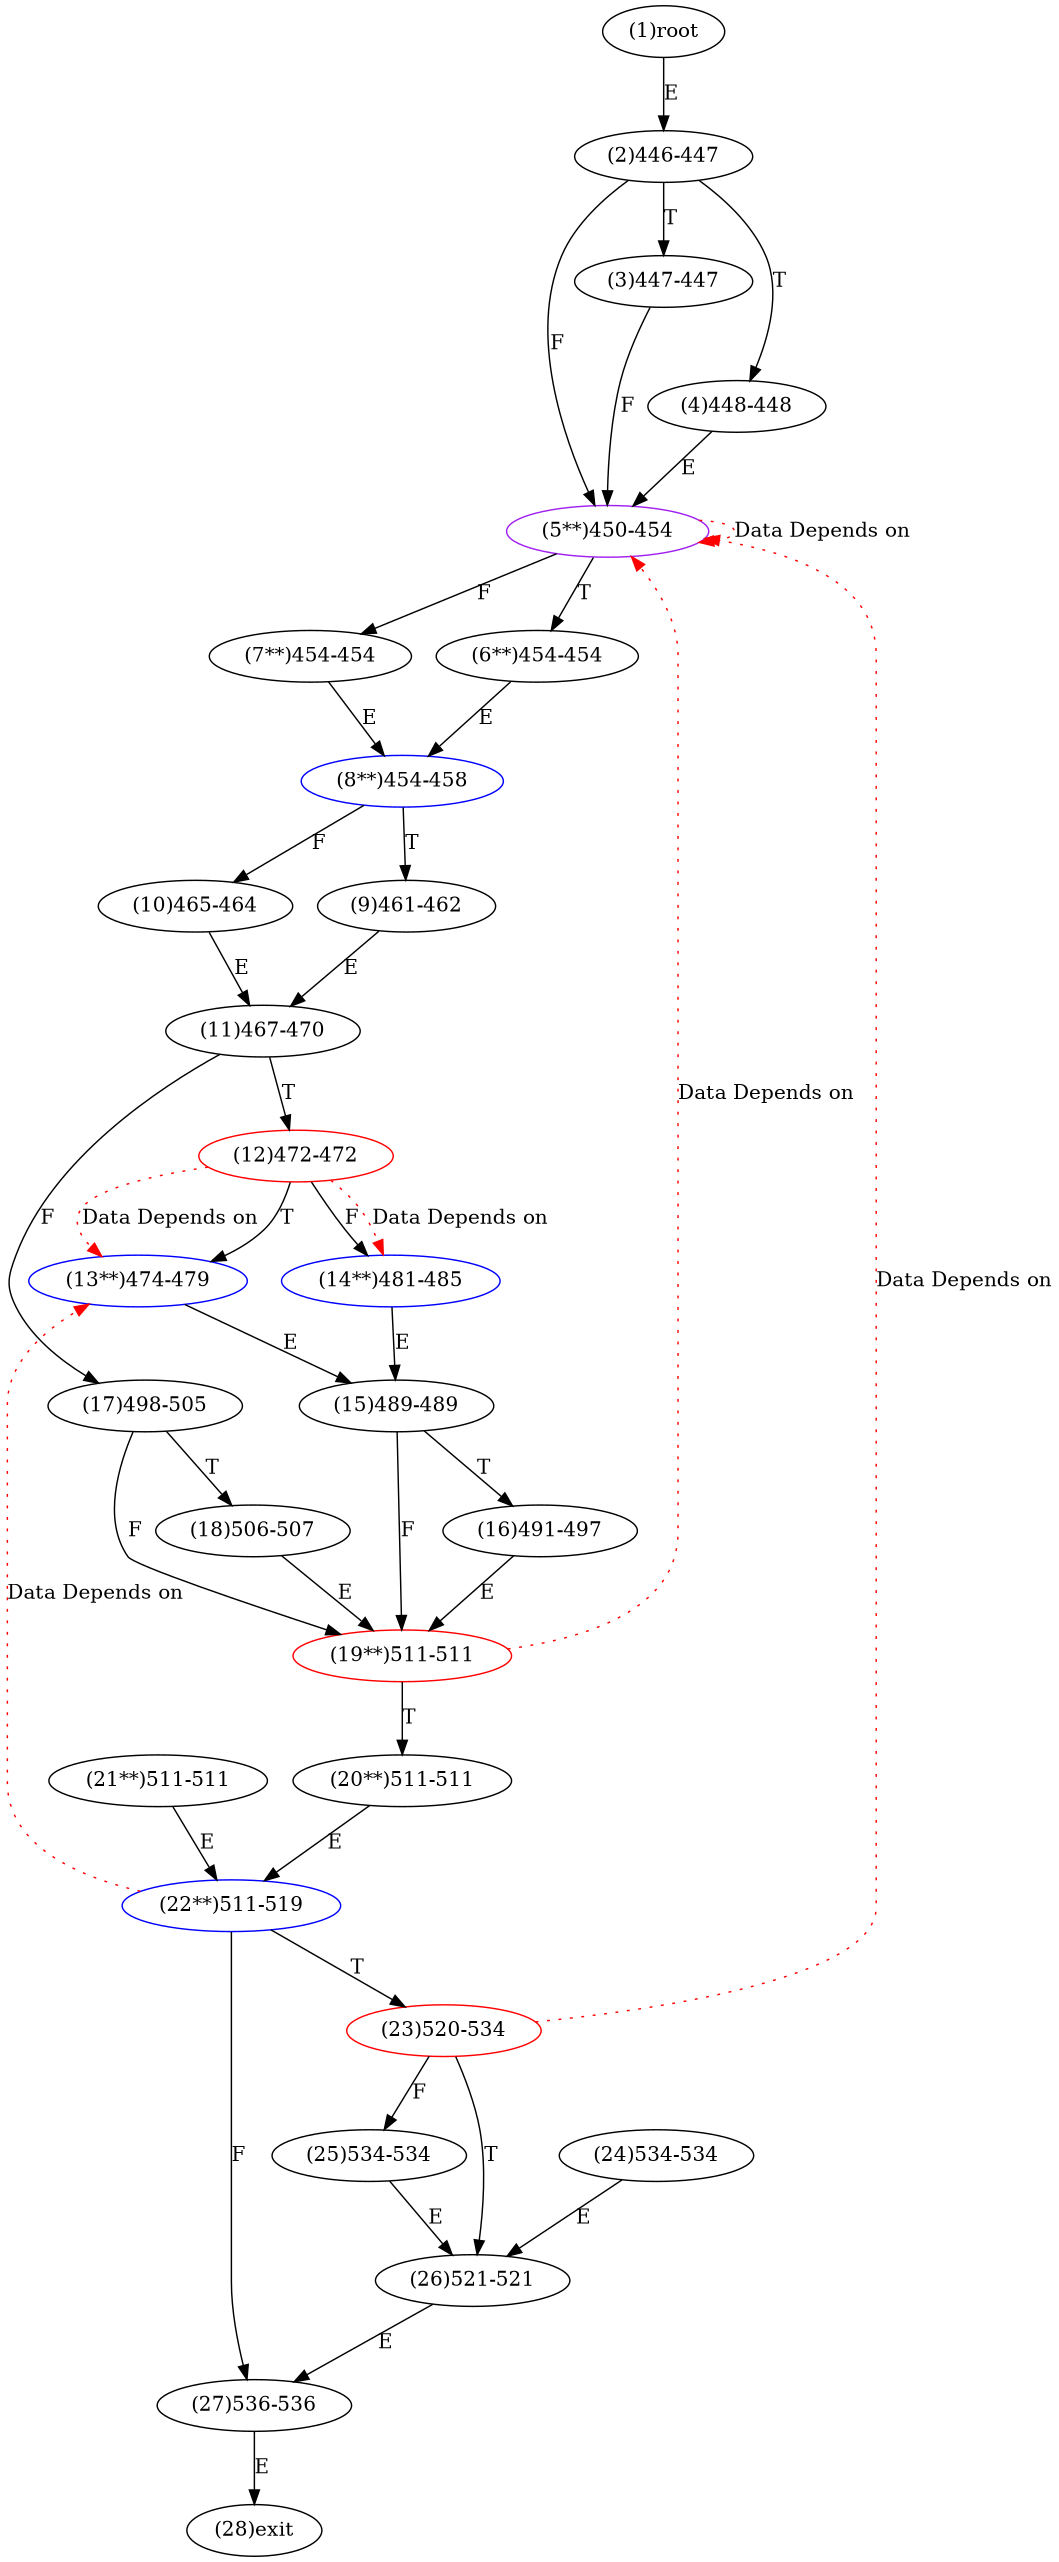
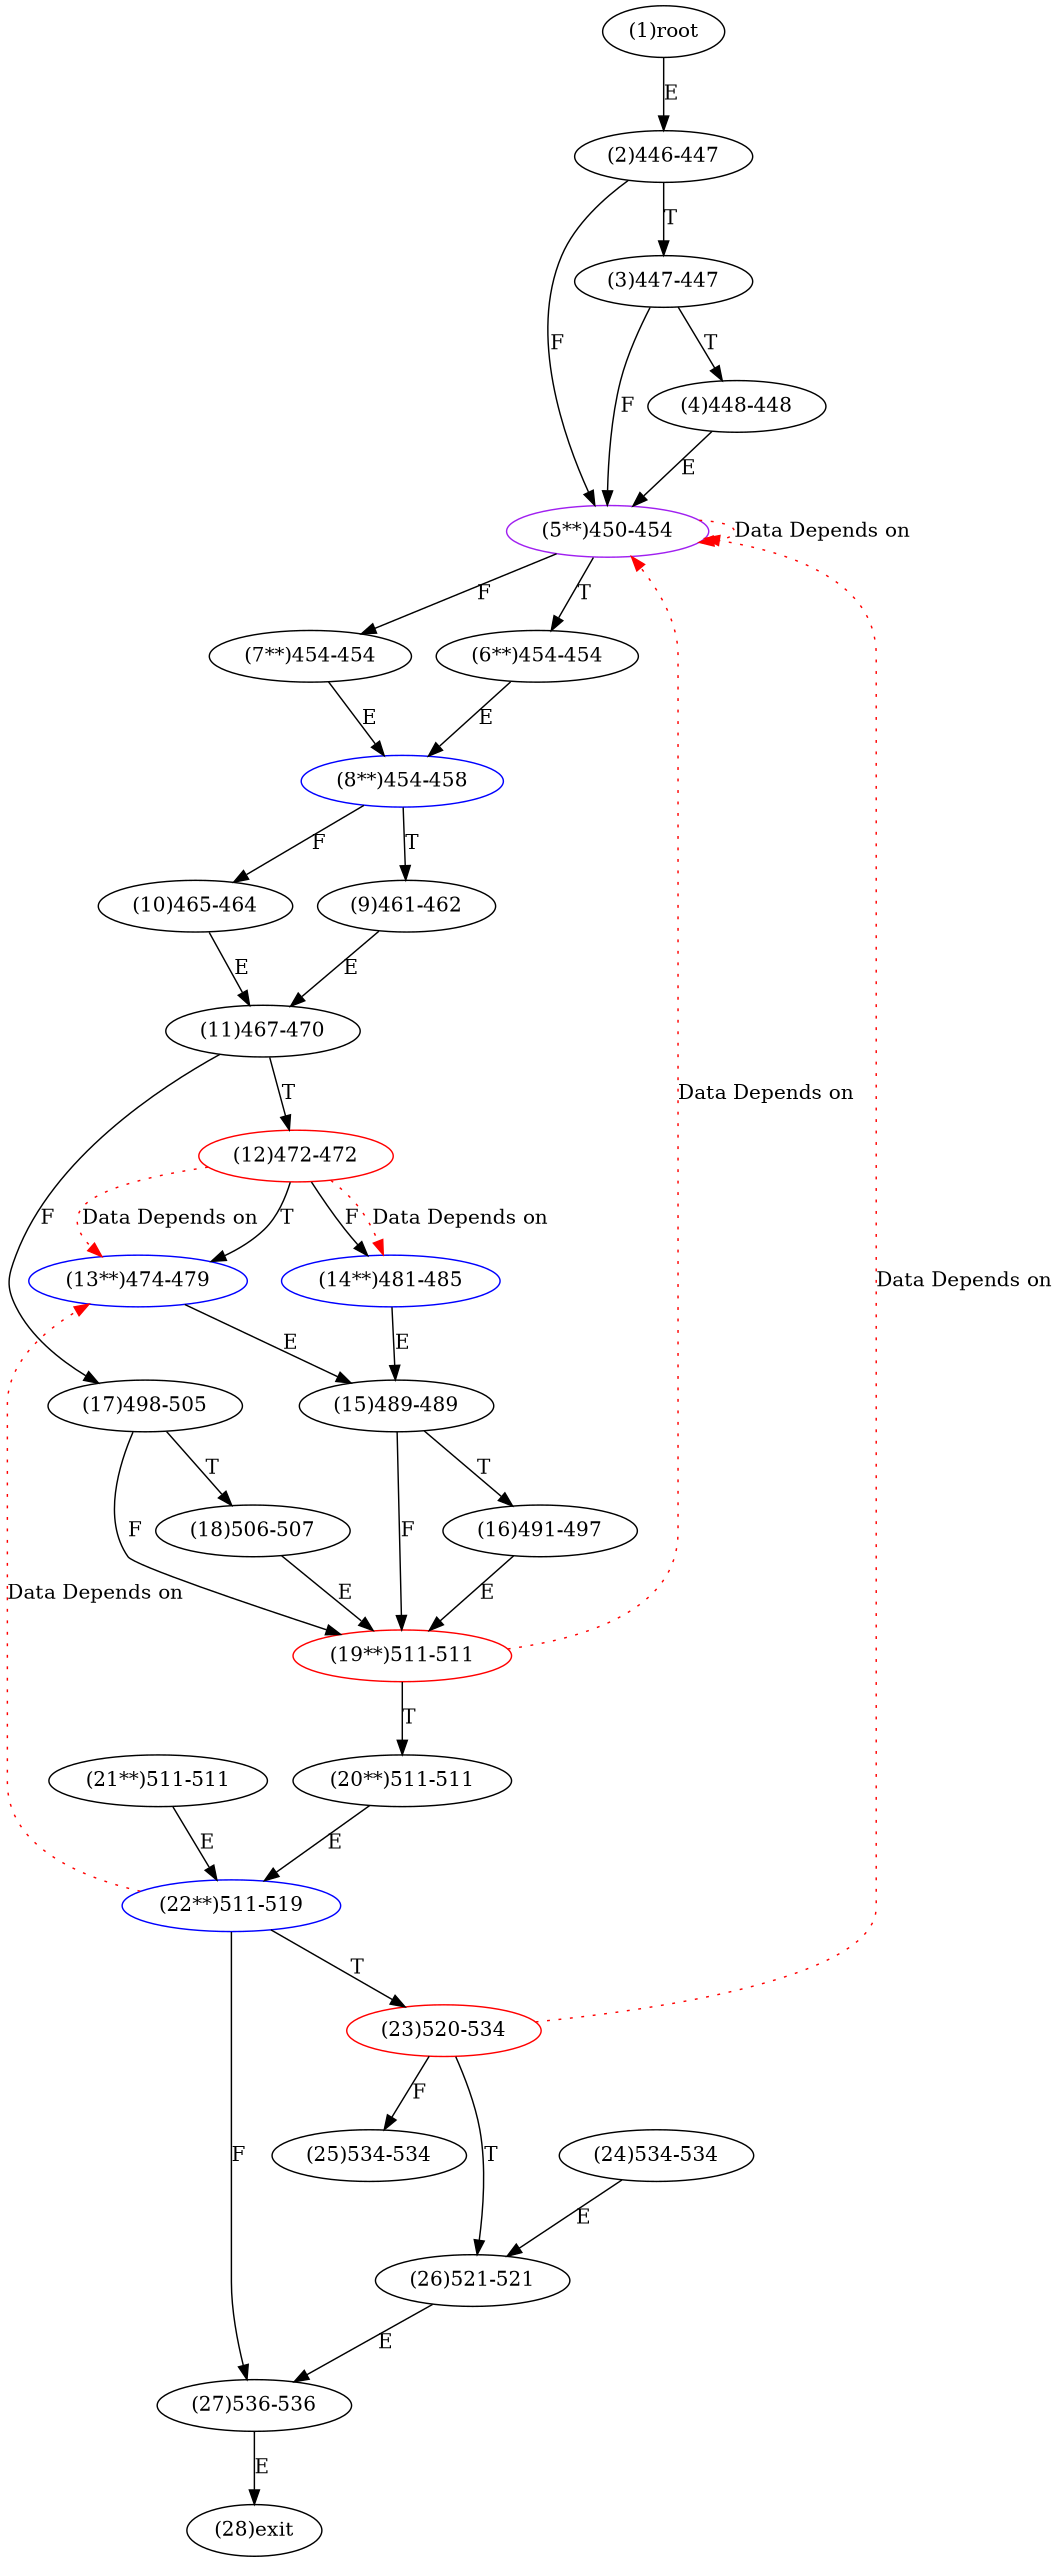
(768, 262) -> (696, 338)
(416, 2212) -> none
